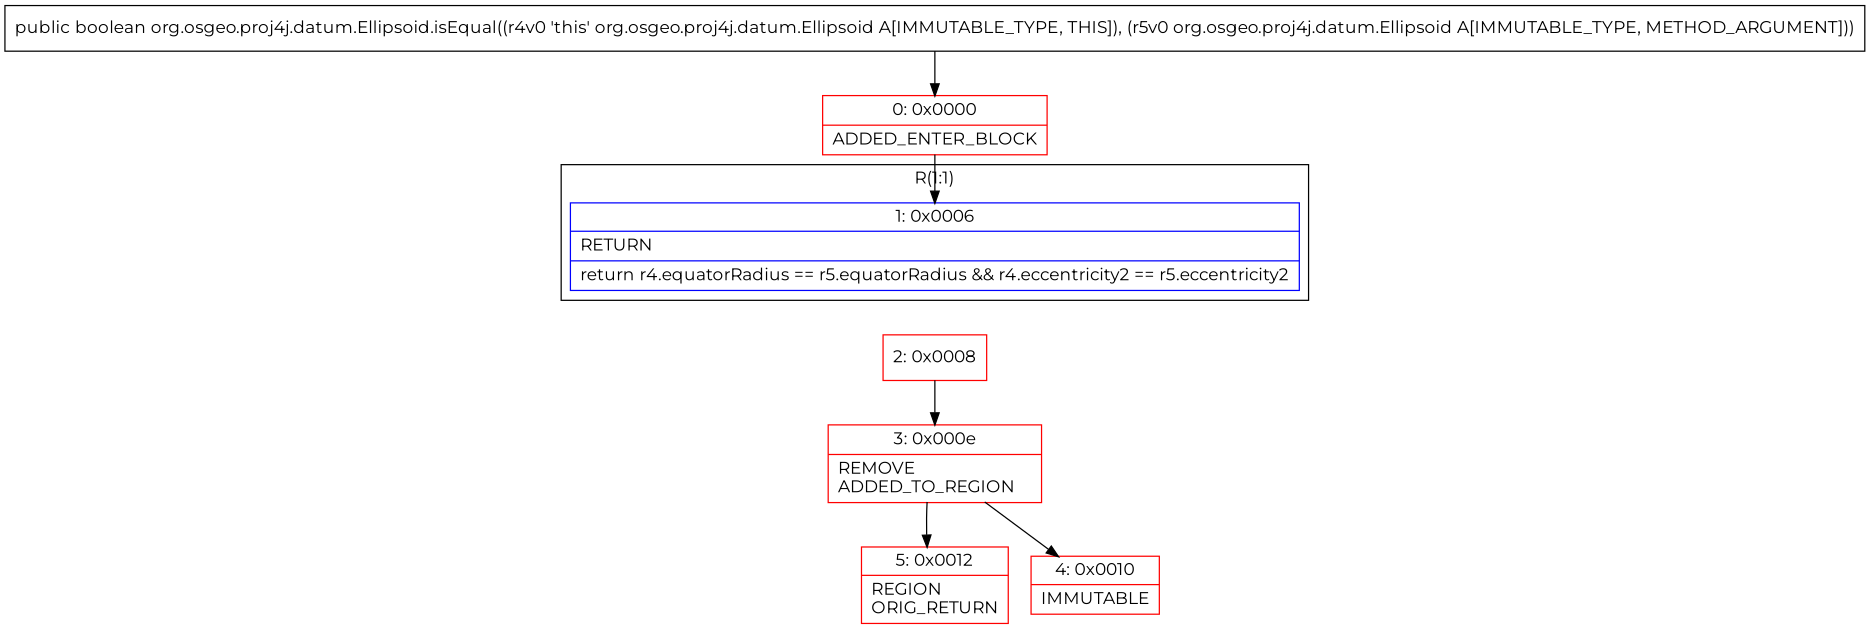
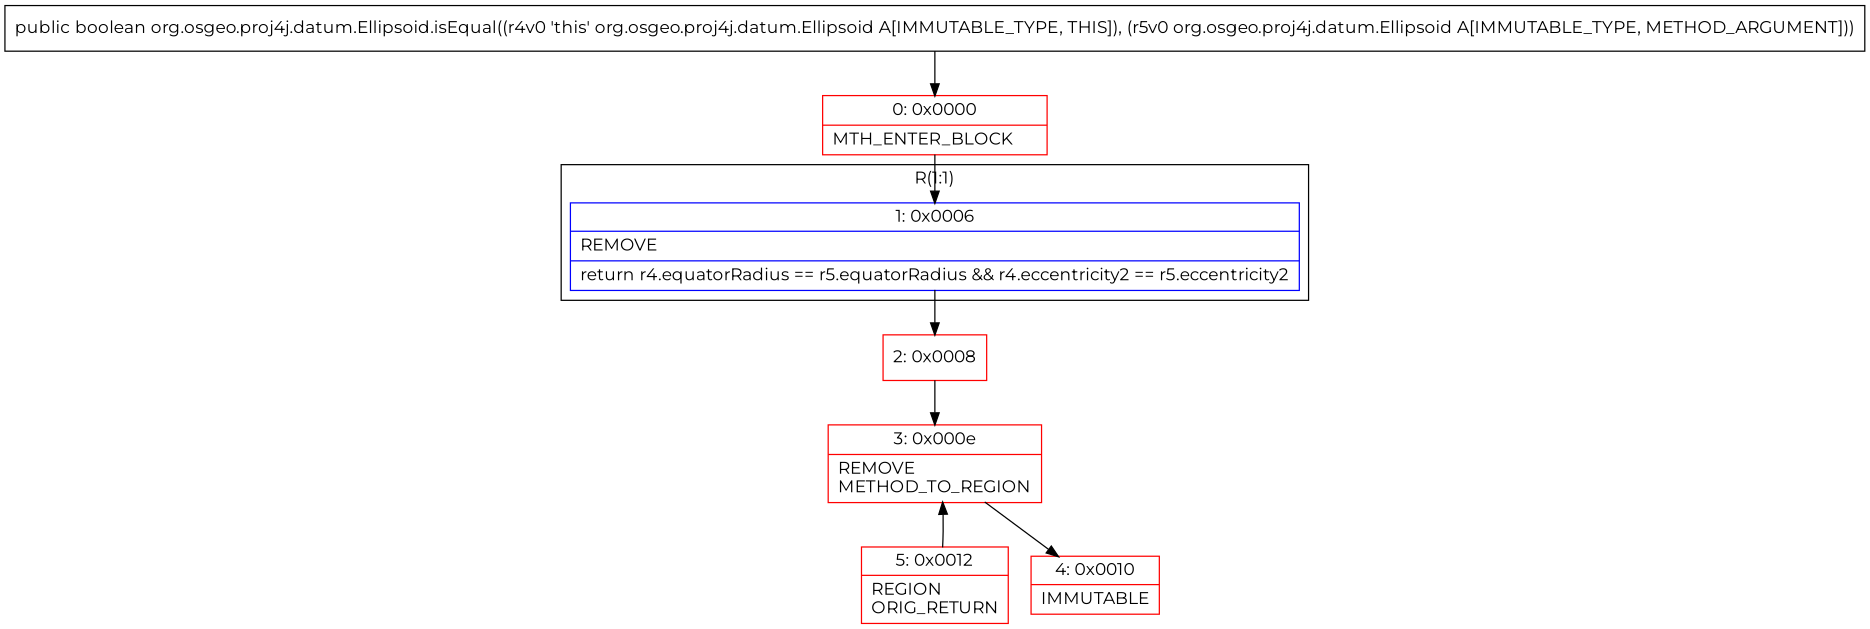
(935, 139) -> (923, 139)
(617, 245) -> (619, 245)
none -> (935, 308)
(927, 487) -> (935, 487)
(927, 518) -> (943, 531)
